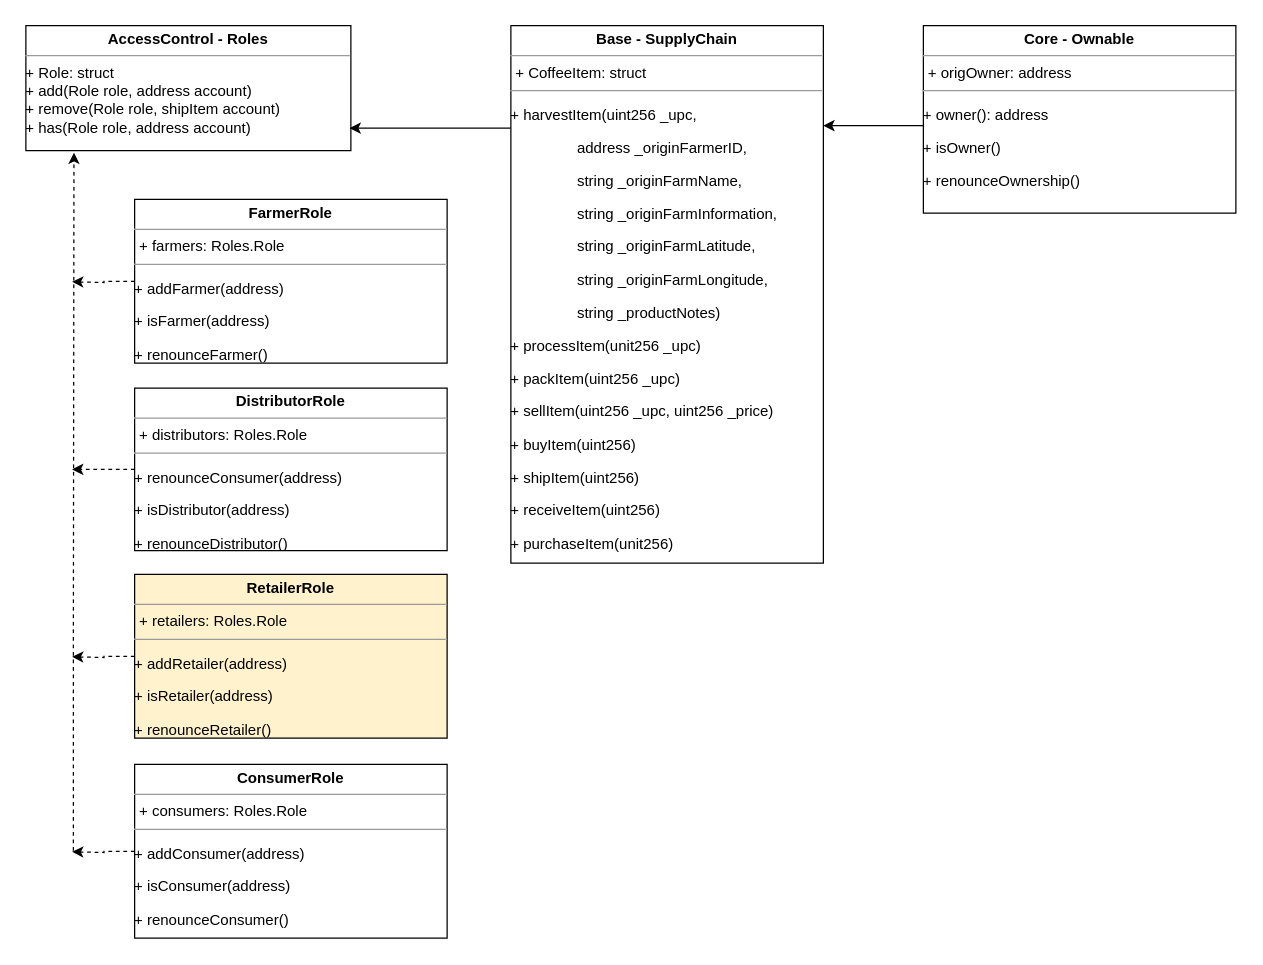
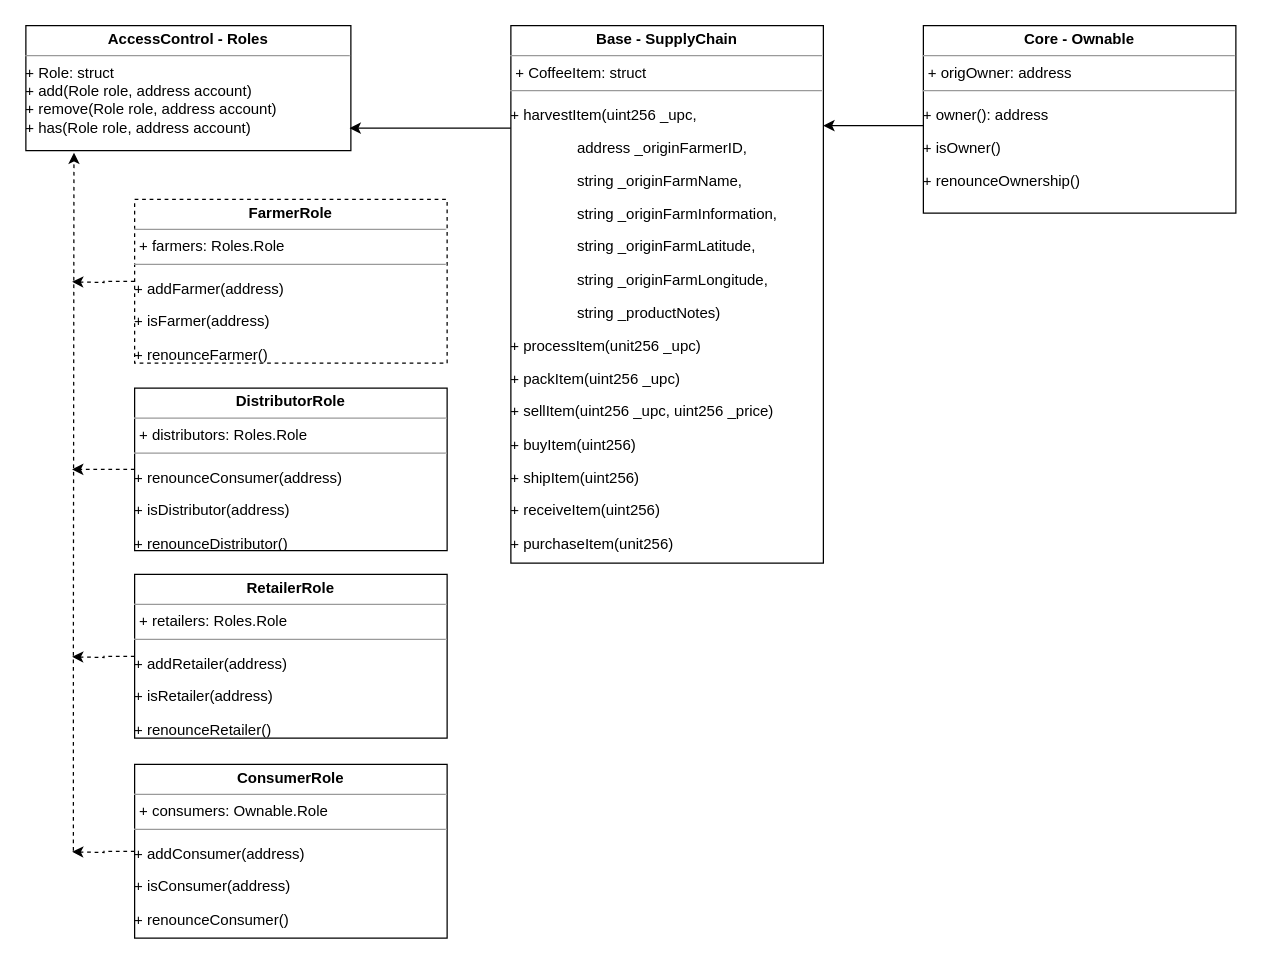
(165, 71) -> (163, 71)
(291, 281) -> (291, 281)
(291, 656) -> (291, 656)
(225, 809) -> (228, 809)
